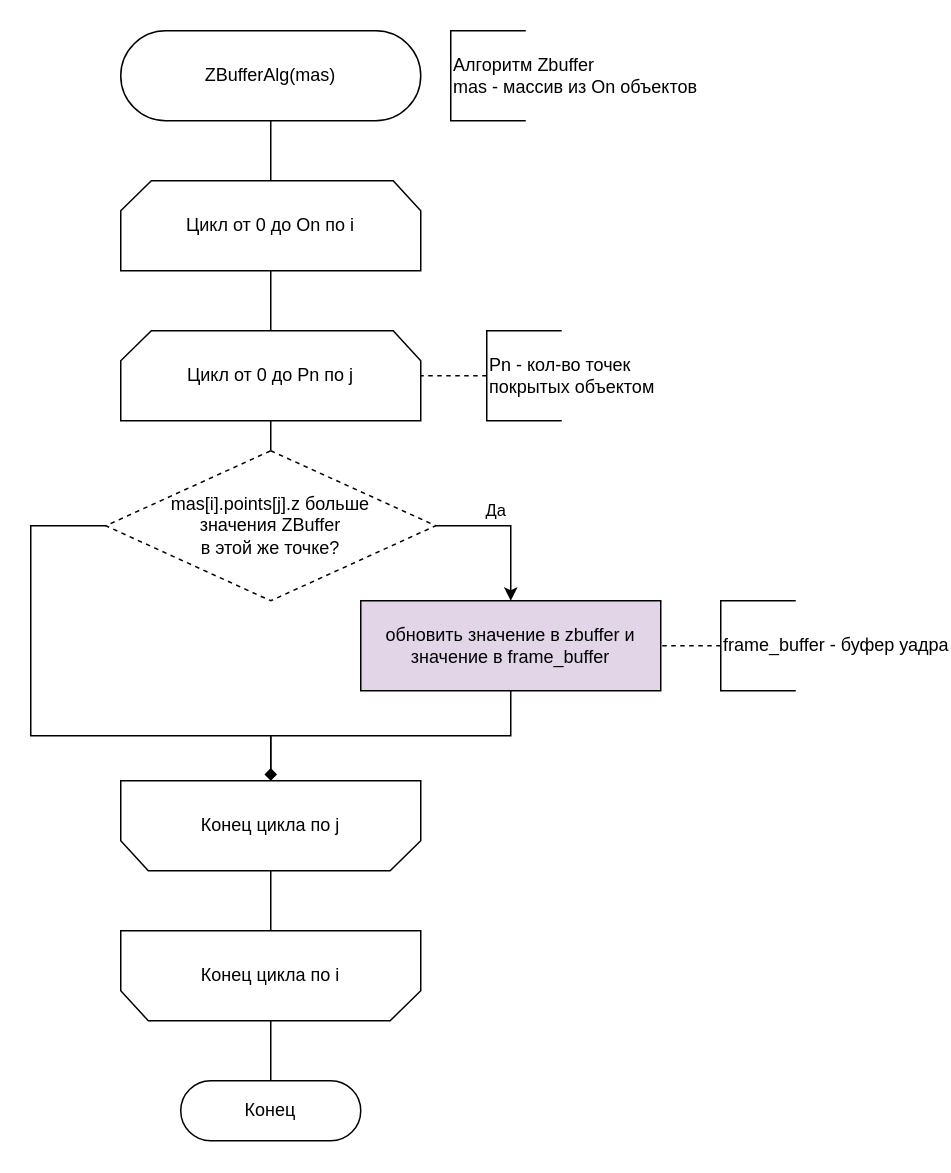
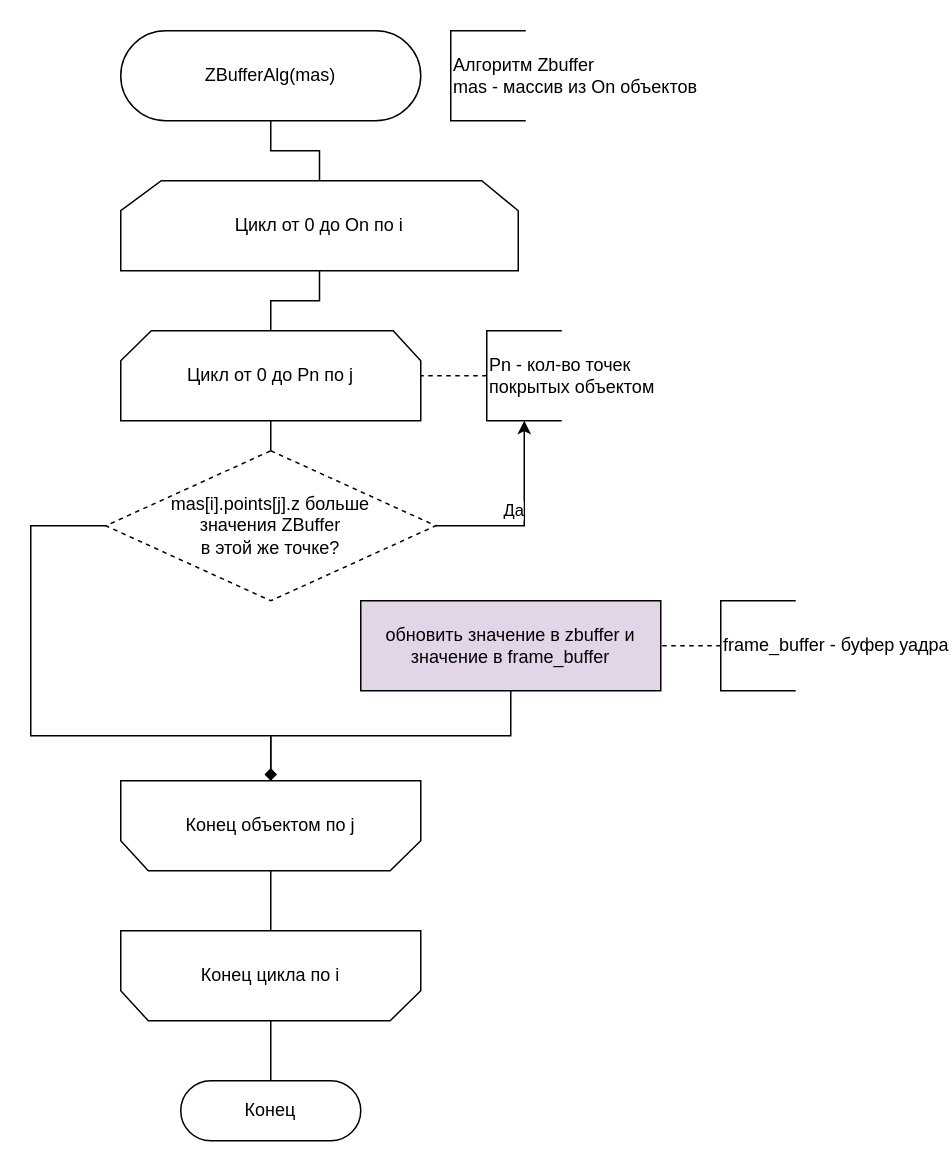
(271, 226) -> (320, 226)
(511, 557) -> (524, 487)
(271, 826) -> (271, 826)
